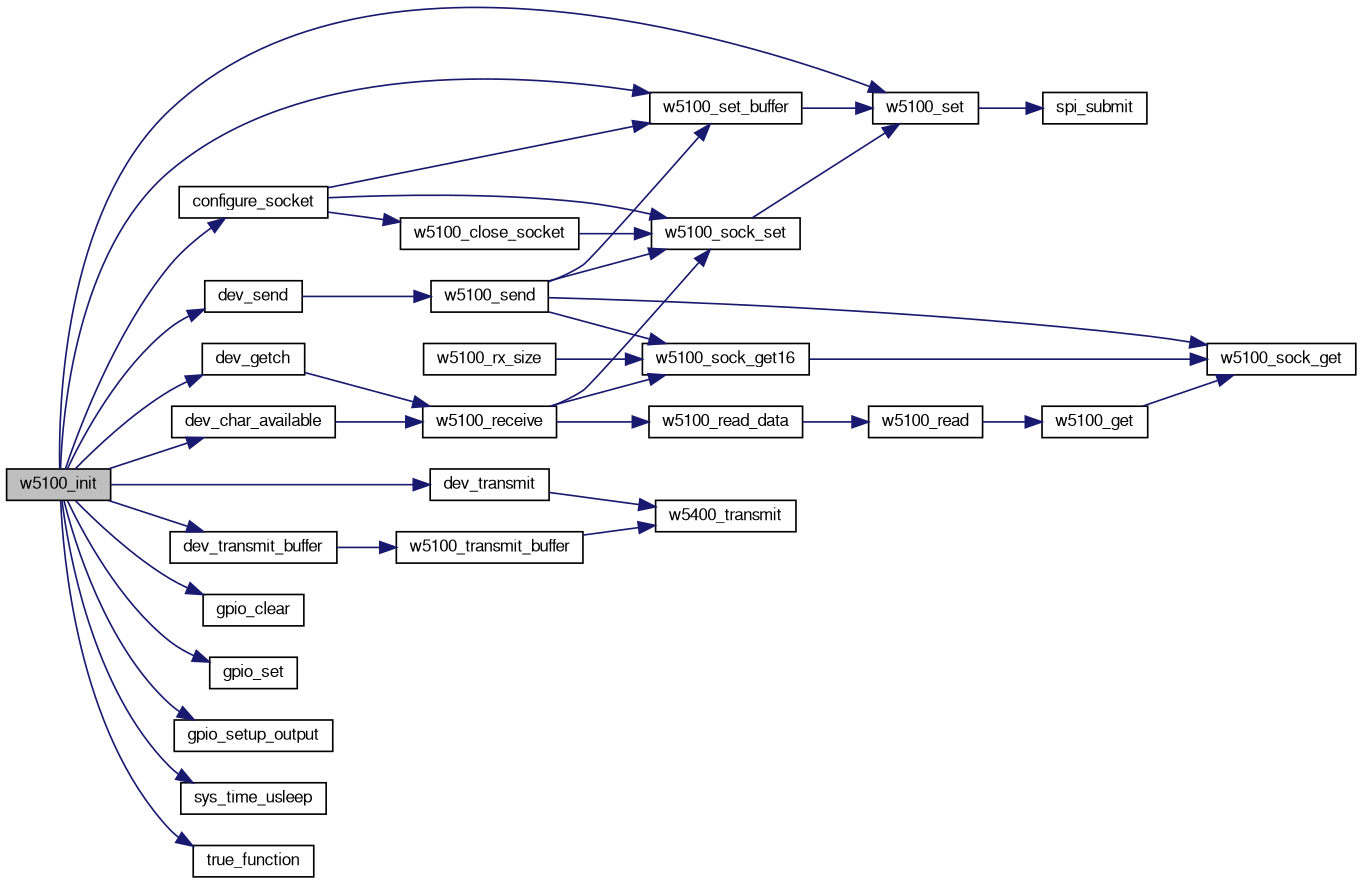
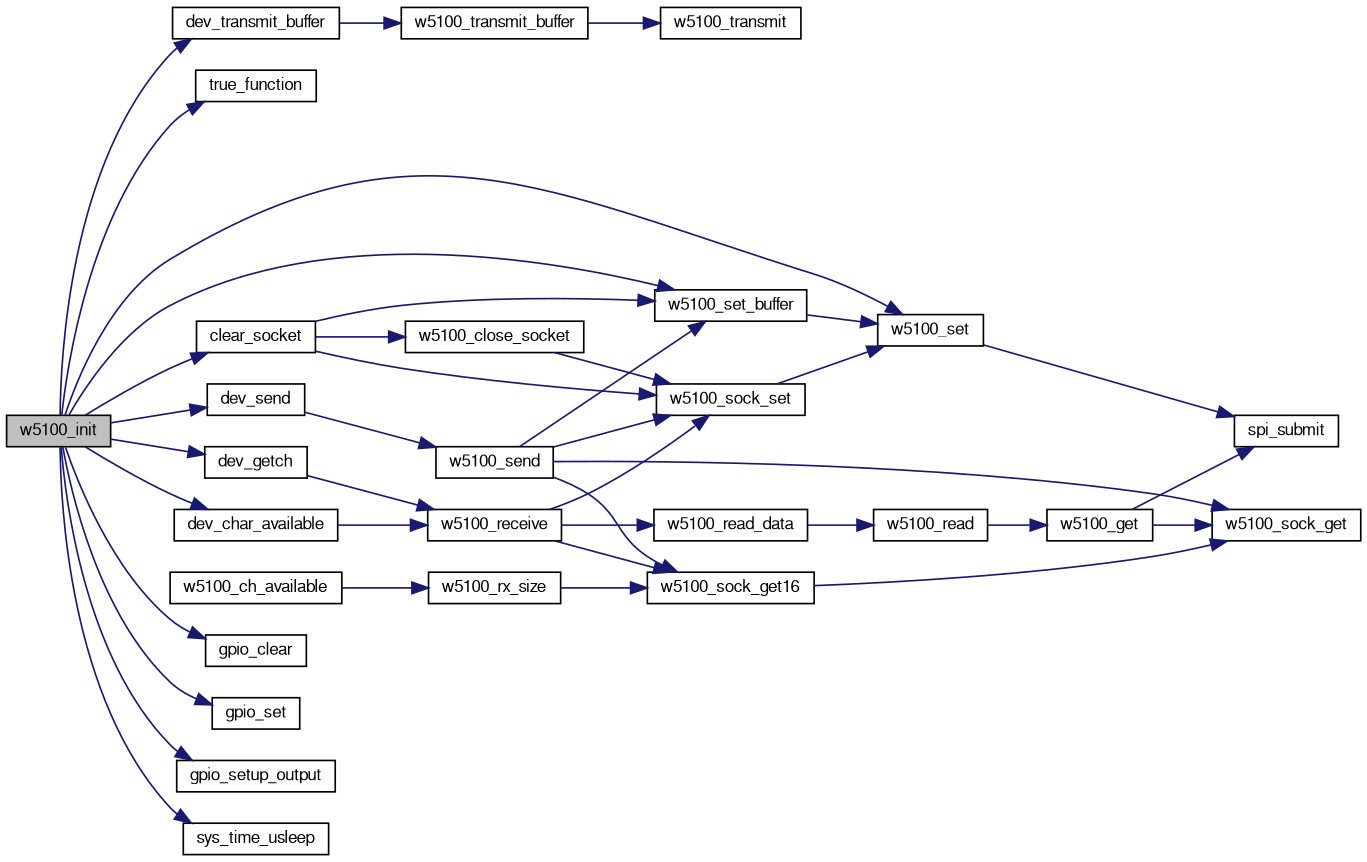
(253, 202) -> (256, 337)
none -> (1186, 482)
(490, 485) -> none
(726, 516) -> (731, 23)
none -> (256, 588)
